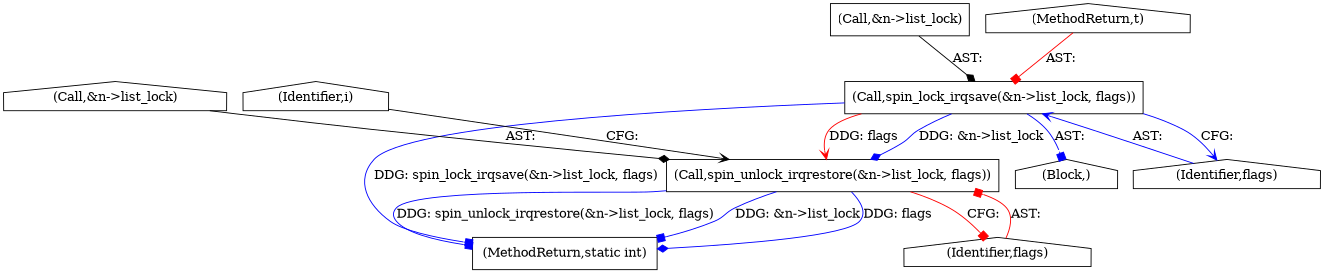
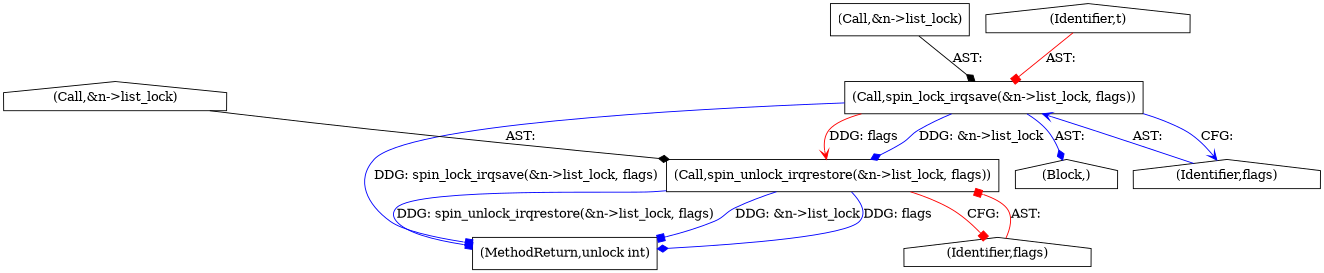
(1088, 20) -> (1088, 20)
(316, 98) -> none
(1046, 129) -> (1046, 129)
(565, 254) -> (565, 254)
